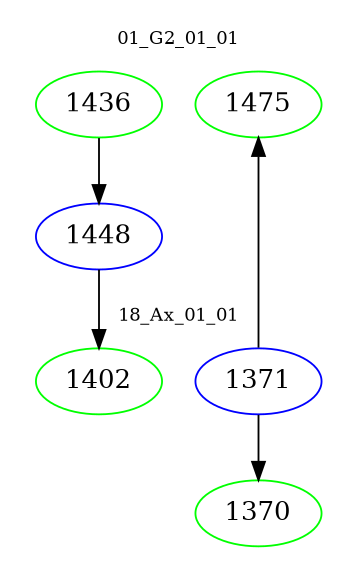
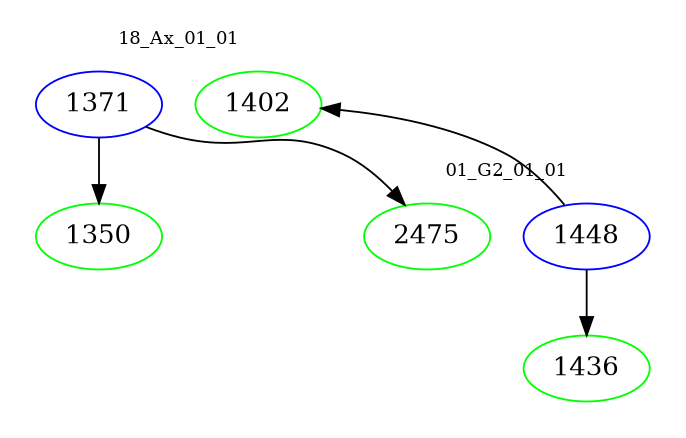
(258, 104) -> (427, 236)
(99, 162) -> (587, 294)
(258, 513) -> (99, 236)
